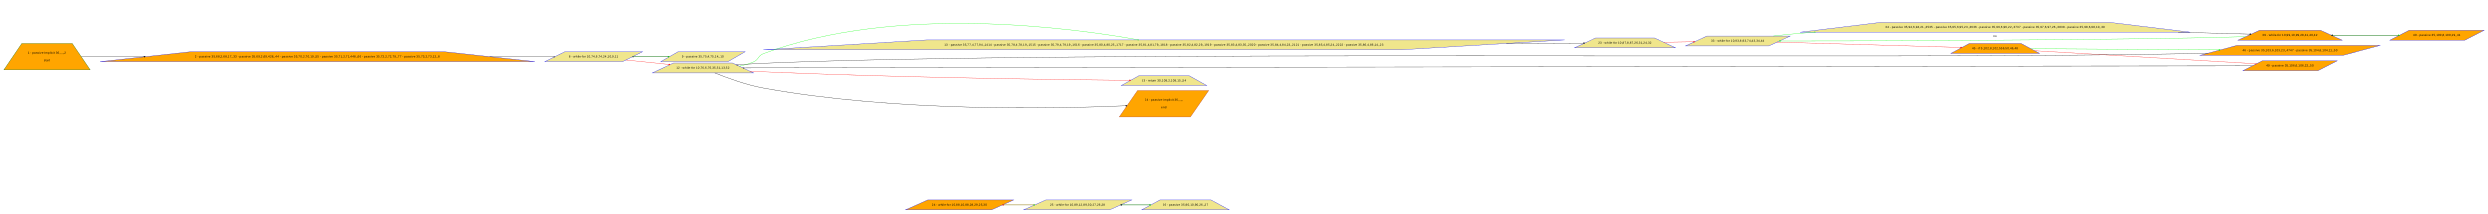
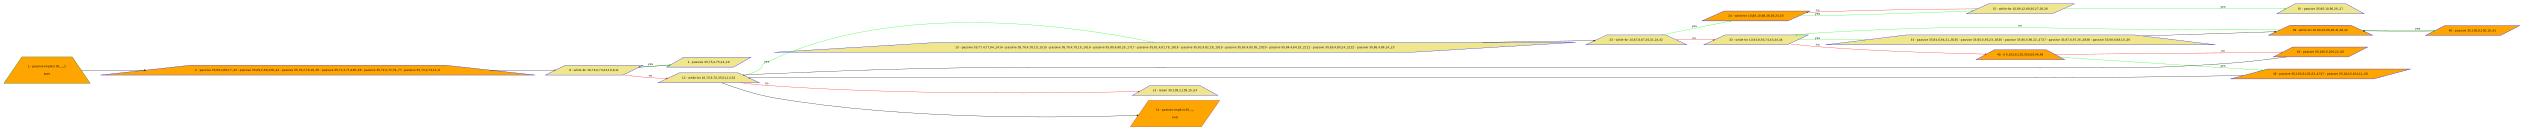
none -> (1695, 28)
(1136, 205) -> none
